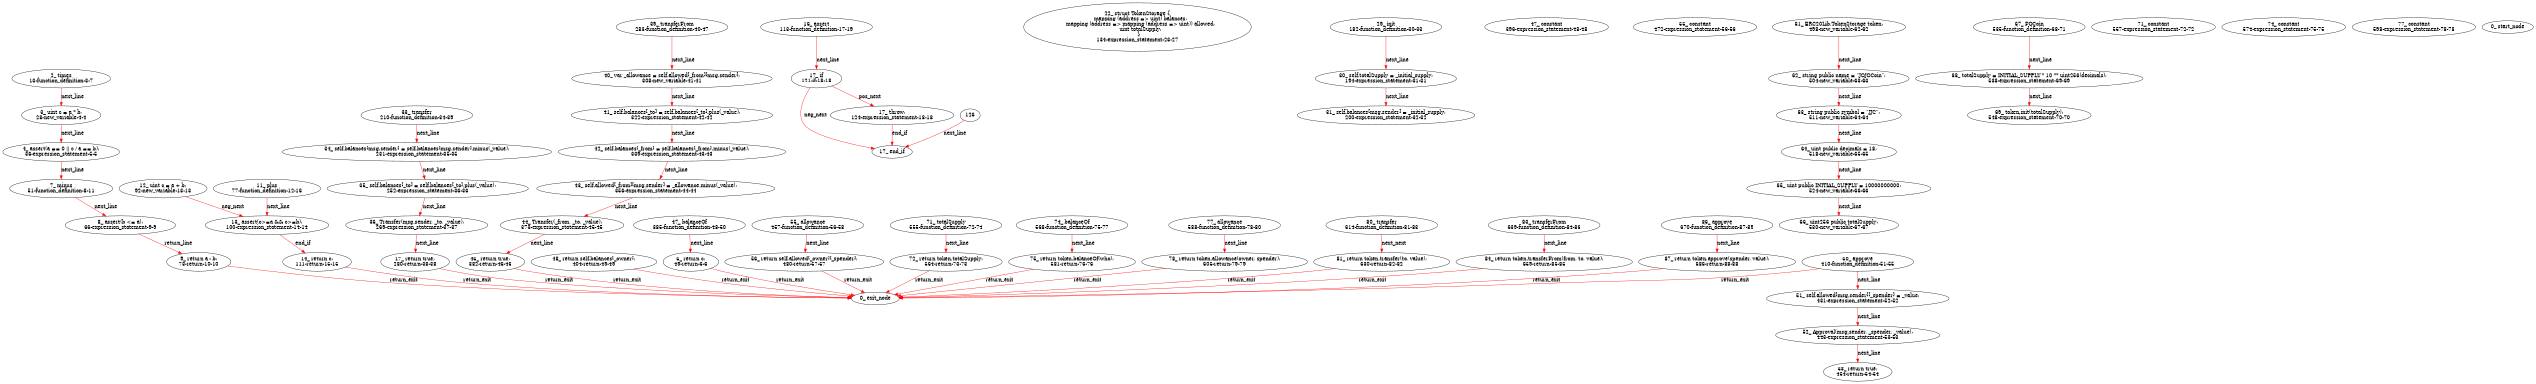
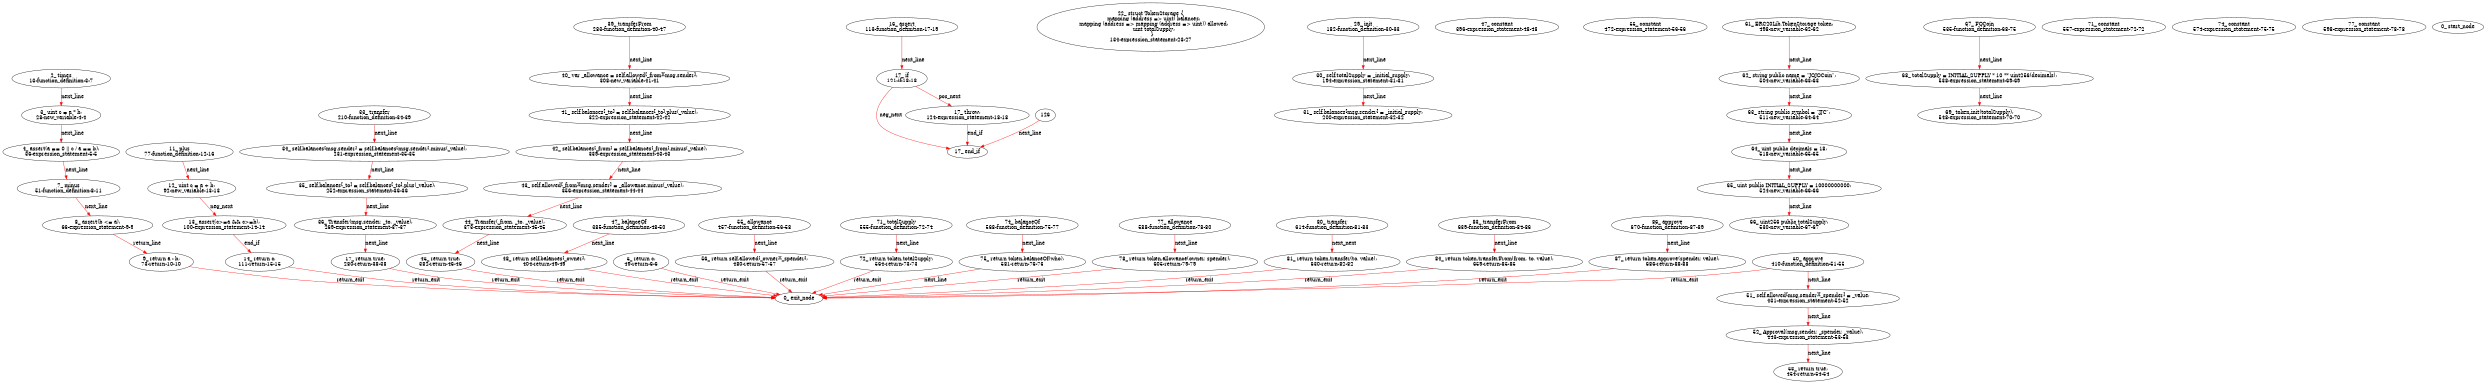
(2029, 27) -> (1980, 27)
(267, 205) -> (185, 169)
(690, 242) -> (588, 243)
(1000, 280) -> (936, 280)
